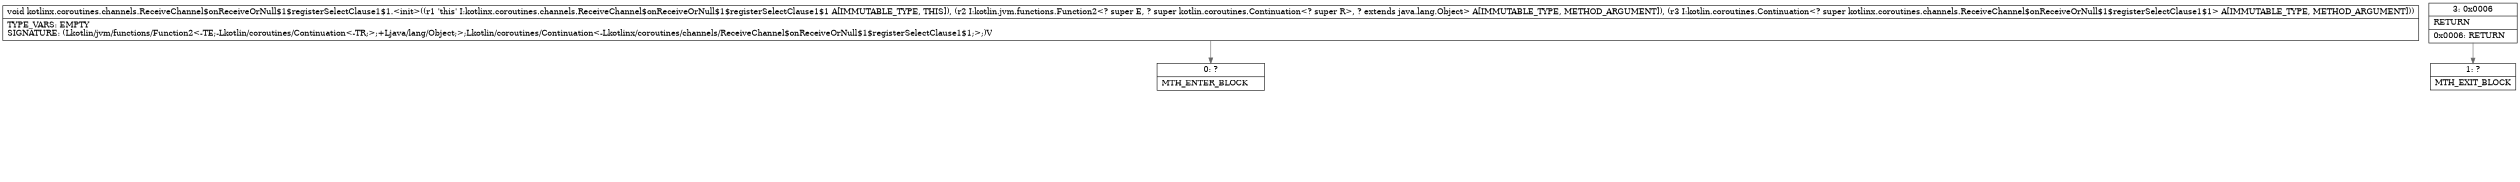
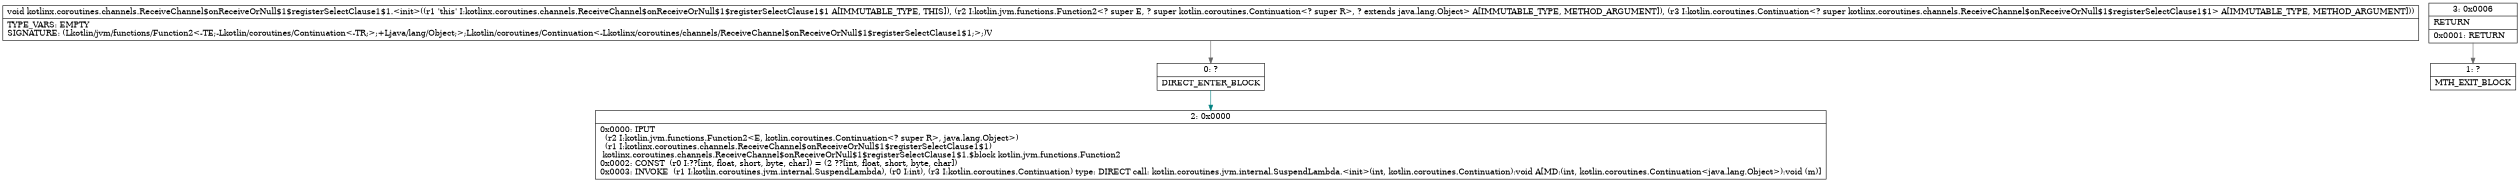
(2473, 36) -> (2473, 36)
(1205, 83) -> (1211, 83)
none -> (1211, 145)
